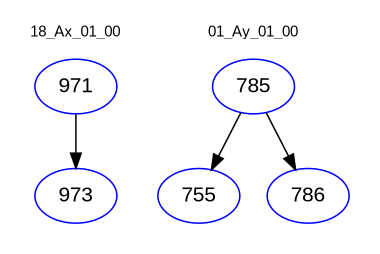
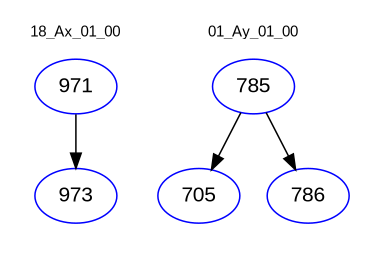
(199, 196) -> (199, 196)
